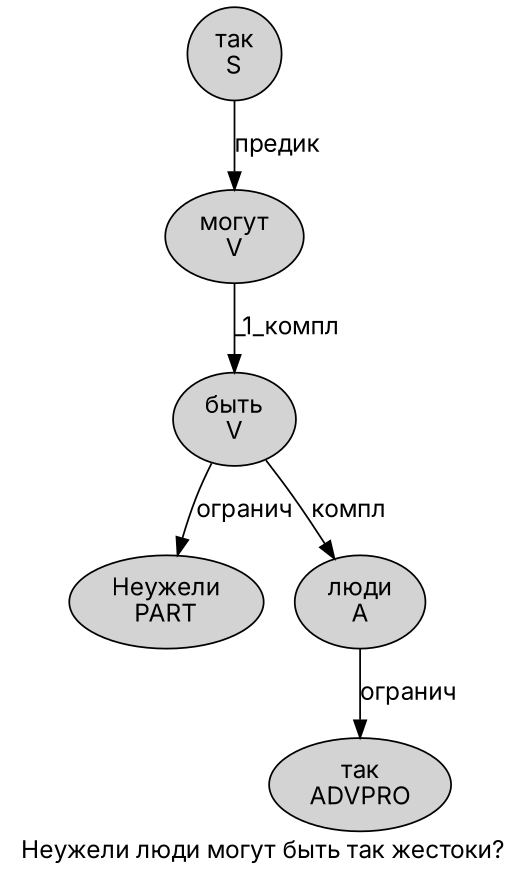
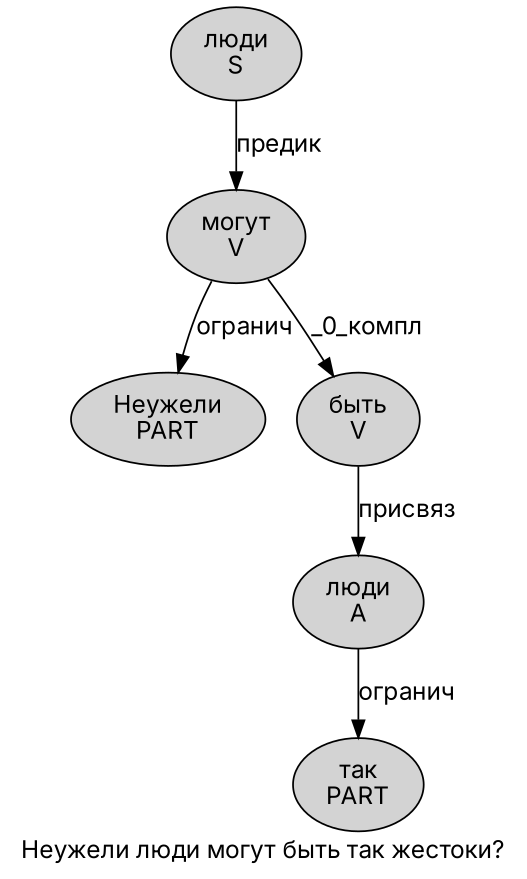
(235, 54) -> (236, 54)
(288, 328) -> (367, 328)
(195, 500) -> (195, 317)
(349, 511) -> (407, 511)
(360, 785) -> (358, 785)
